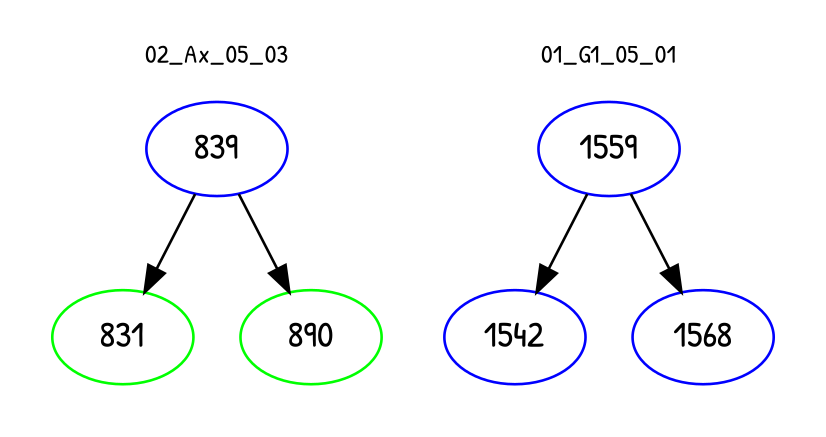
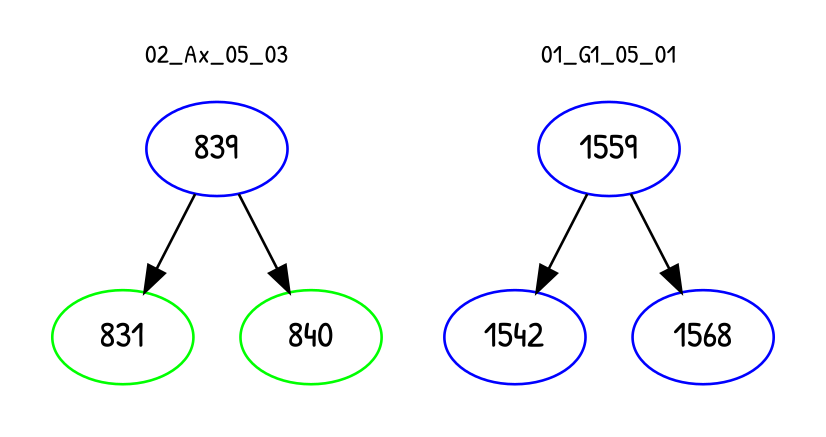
(311, 337) -> (311, 337)
